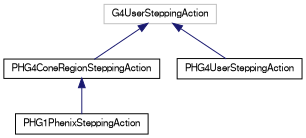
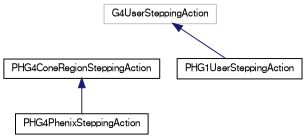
(117, 44) -> none
(240, 69) -> (240, 69)
(82, 124) -> (82, 124)
